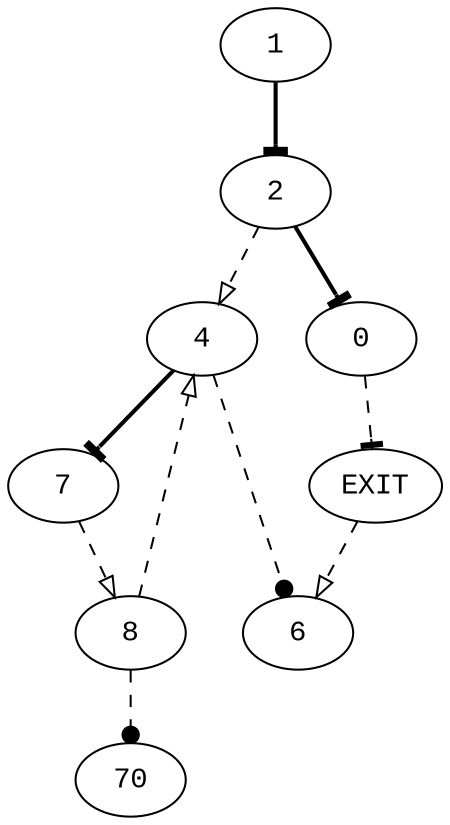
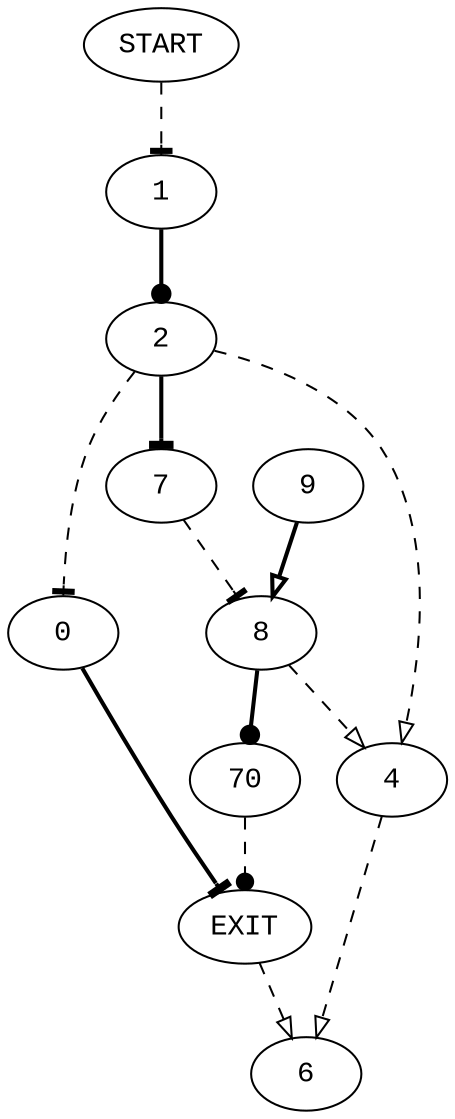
none -> (161, 45)
(276, 114) -> (161, 257)
(316, 260) -> (80, 472)
(368, 408) -> (147, 777)
(136, 409) -> (161, 408)
(247, 478) -> (352, 917)
none -> (308, 486)
(93, 550) -> (208, 555)
(131, 698) -> (254, 698)
none -> (245, 845)
